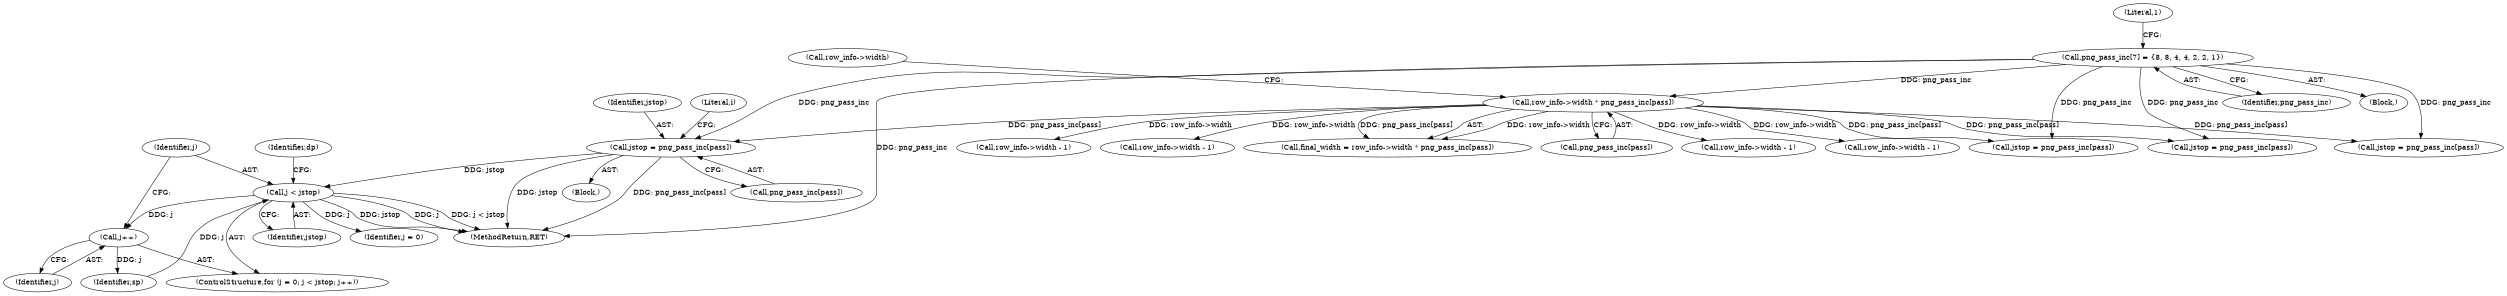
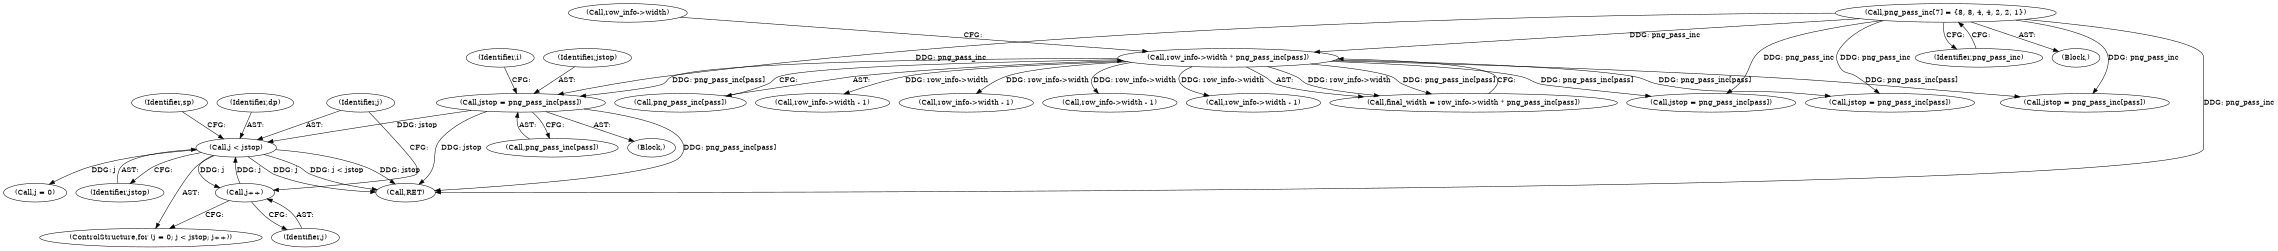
(2143, 13) -> none
none -> (1431, 63)
(2194, 80) -> (1982, 35)
(718, 103) -> (500, 58)
(304, 170) -> (257, 125)
(212, 238) -> (218, 125)
(394, 238) -> (35, 193)
(509, 238) -> (406, 193)
(117, 258) -> (237, 173)
(207, 260) -> (216, 215)
